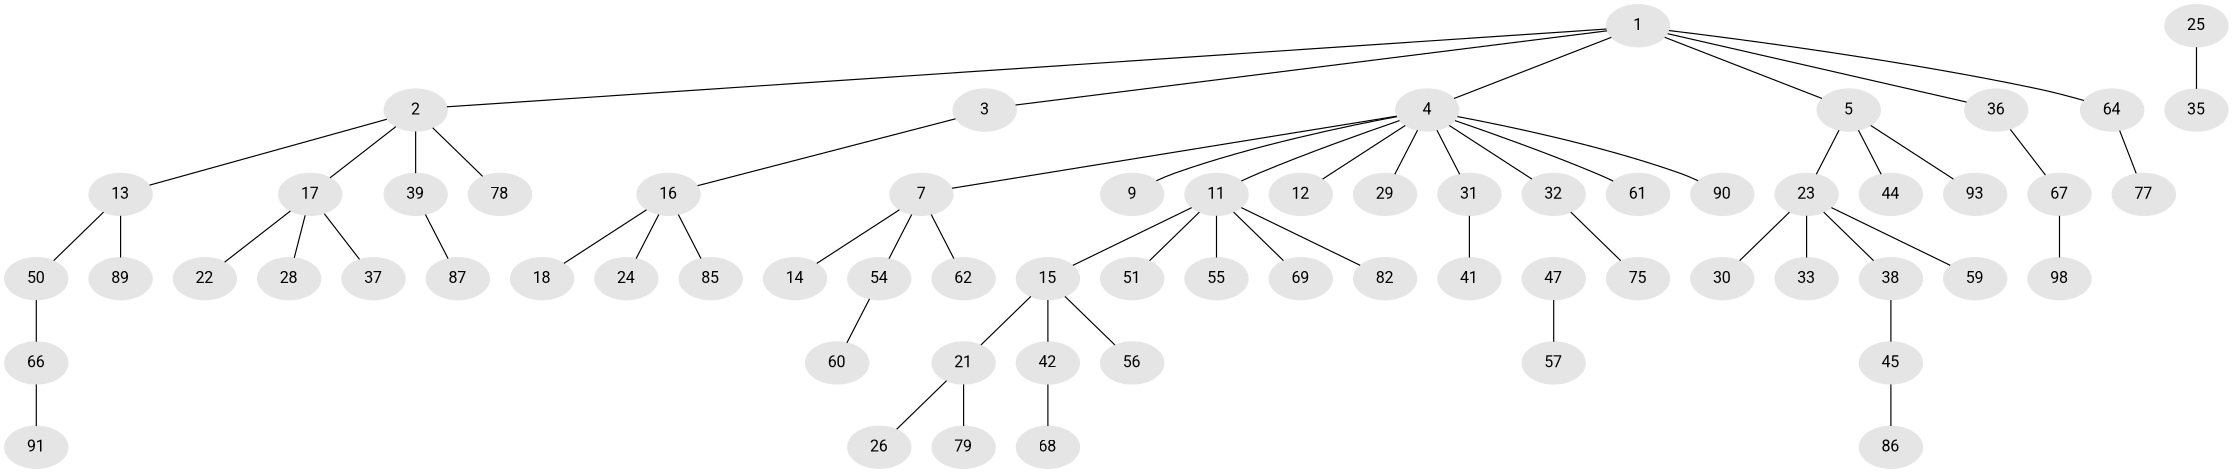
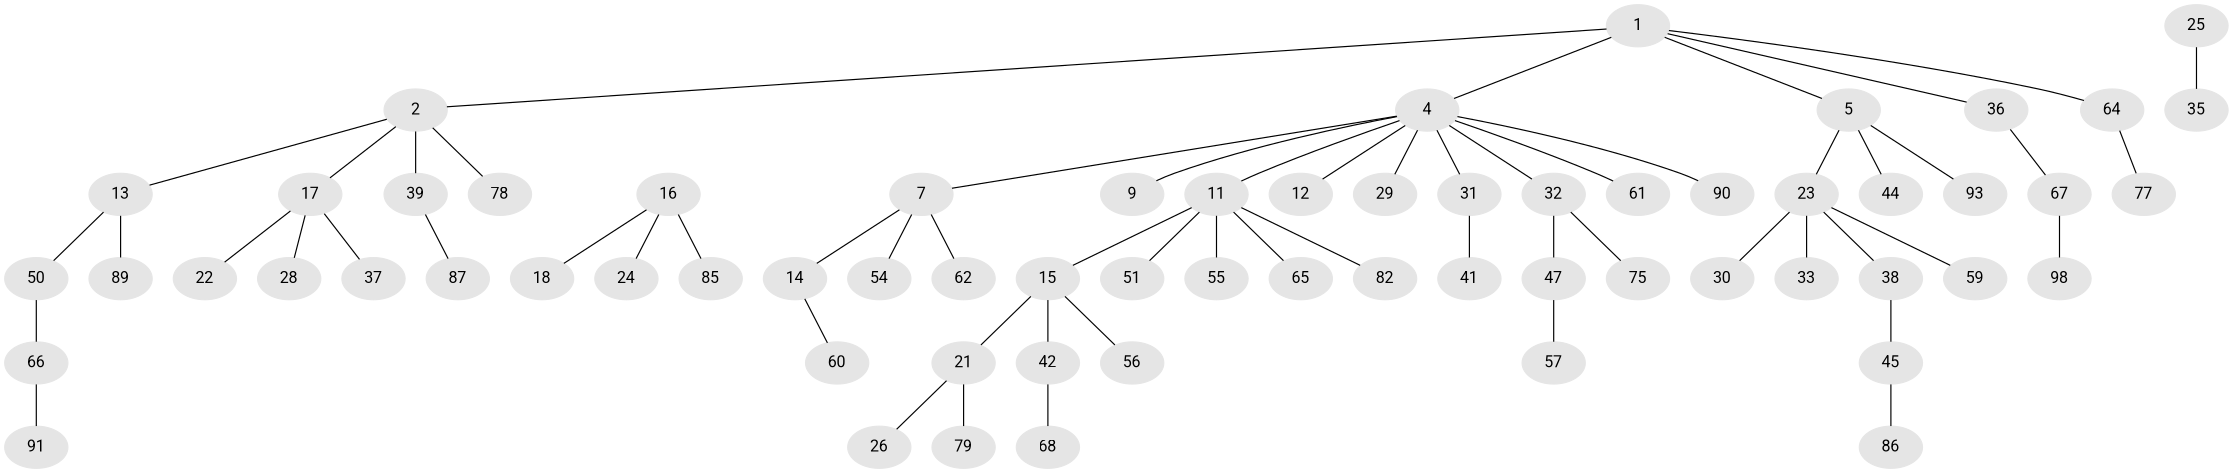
(985, 110) -> none
none -> (1554, 237)
(1301, 279) -> (1301, 279)
(858, 321) -> (816, 321)
